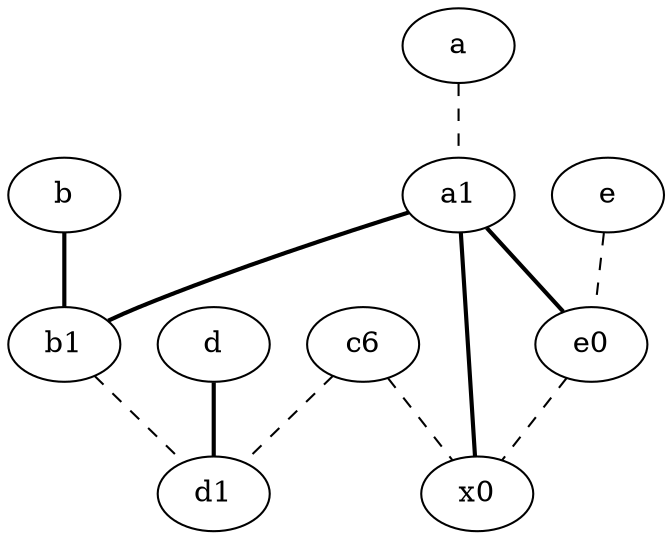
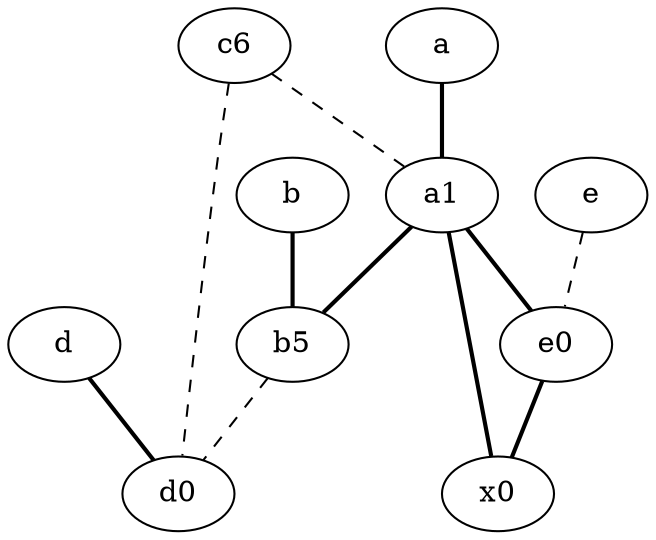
(459, 121) -> (442, 121)
(64, 344) -> (293, 344)
(420, 419) -> (338, 120)
(534, 419) -> (527, 419)
(214, 494) -> (178, 494)
